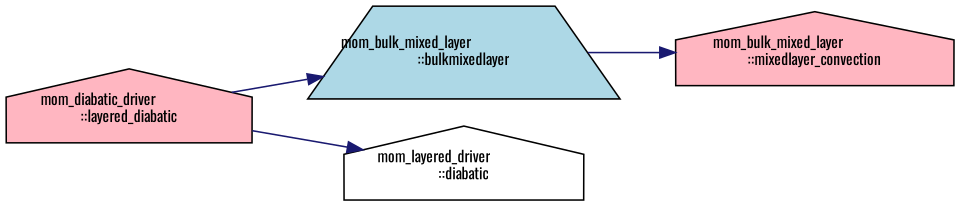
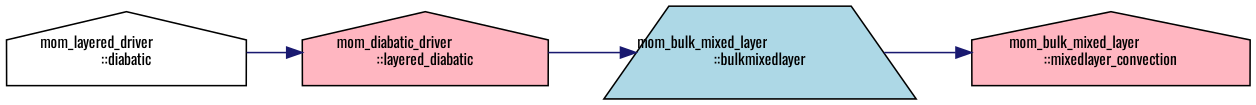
(300, 139) -> (267, 53)
